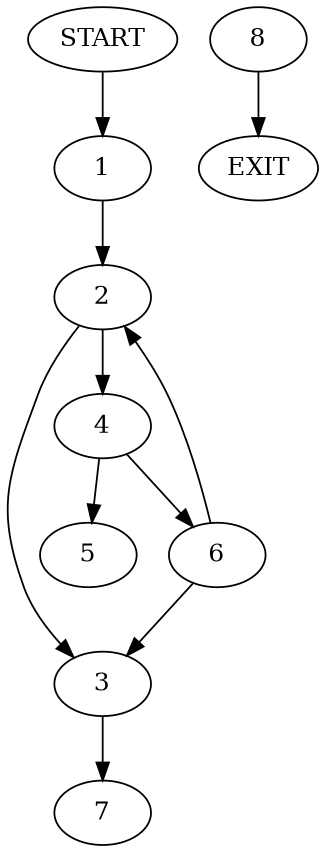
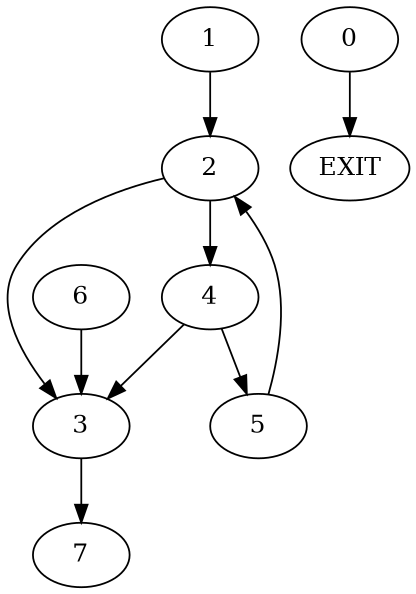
(103, 39) -> none
(258, 39) -> (350, 39)
(182, 428) -> (281, 299)
(154, 484) -> (152, 355)
